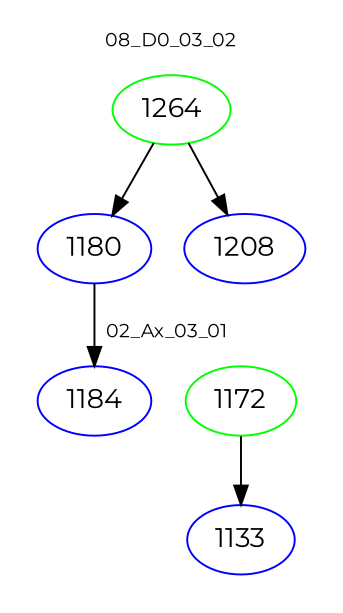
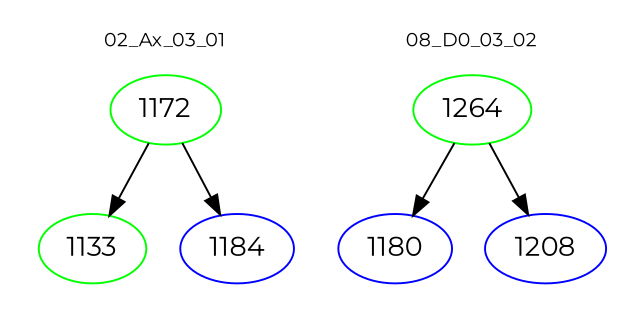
(94, 326) -> (197, 170)
(241, 540) -> (93, 249)
